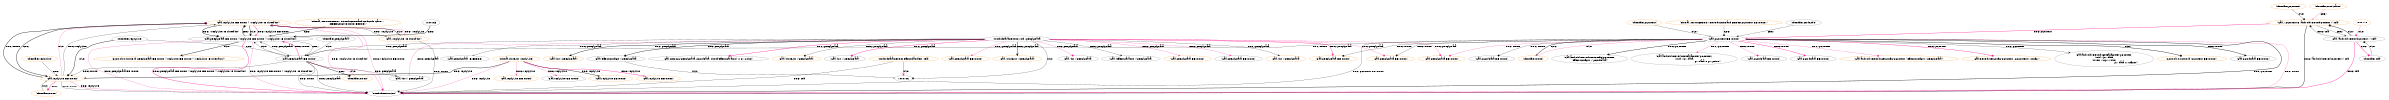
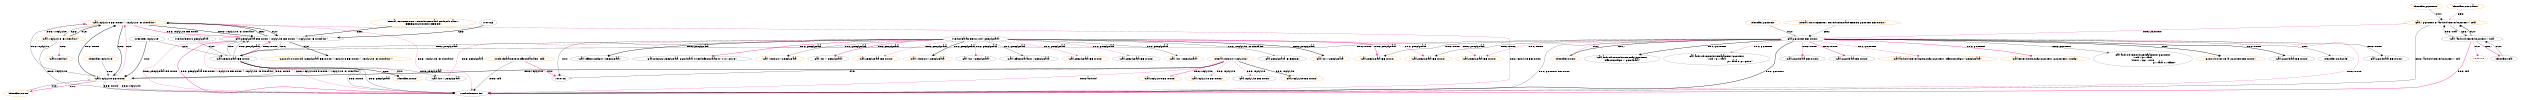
(2359, 30) -> (2475, 48)
(1766, 31) -> (2204, 43)
(2009, 31) -> (2116, 31)
(383, 32) -> (74, 32)
(336, 39) -> (192, 39)
(591, 46) -> (1246, 46)
(718, 46) -> (698, 46)
none -> (59, 59)
(441, 71) -> (57, 71)
(758, 75) -> (816, 71)
(481, 79) -> (1089, 79)
(1383, 93) -> (1682, 90)
